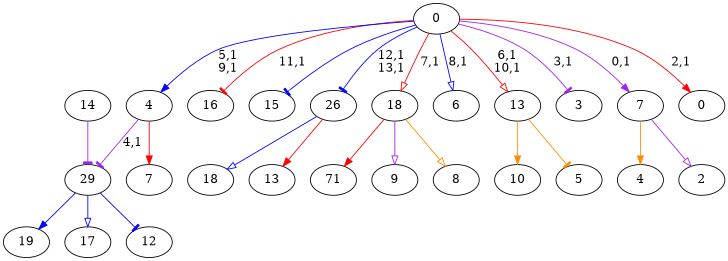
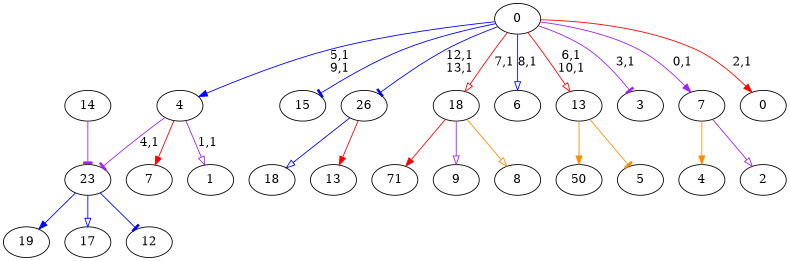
(211, 106) -> none
(88, 180) -> (88, 180)
none -> (211, 180)
(518, 180) -> (579, 180)
